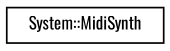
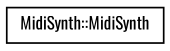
(85, 25) -> (85, 25)
